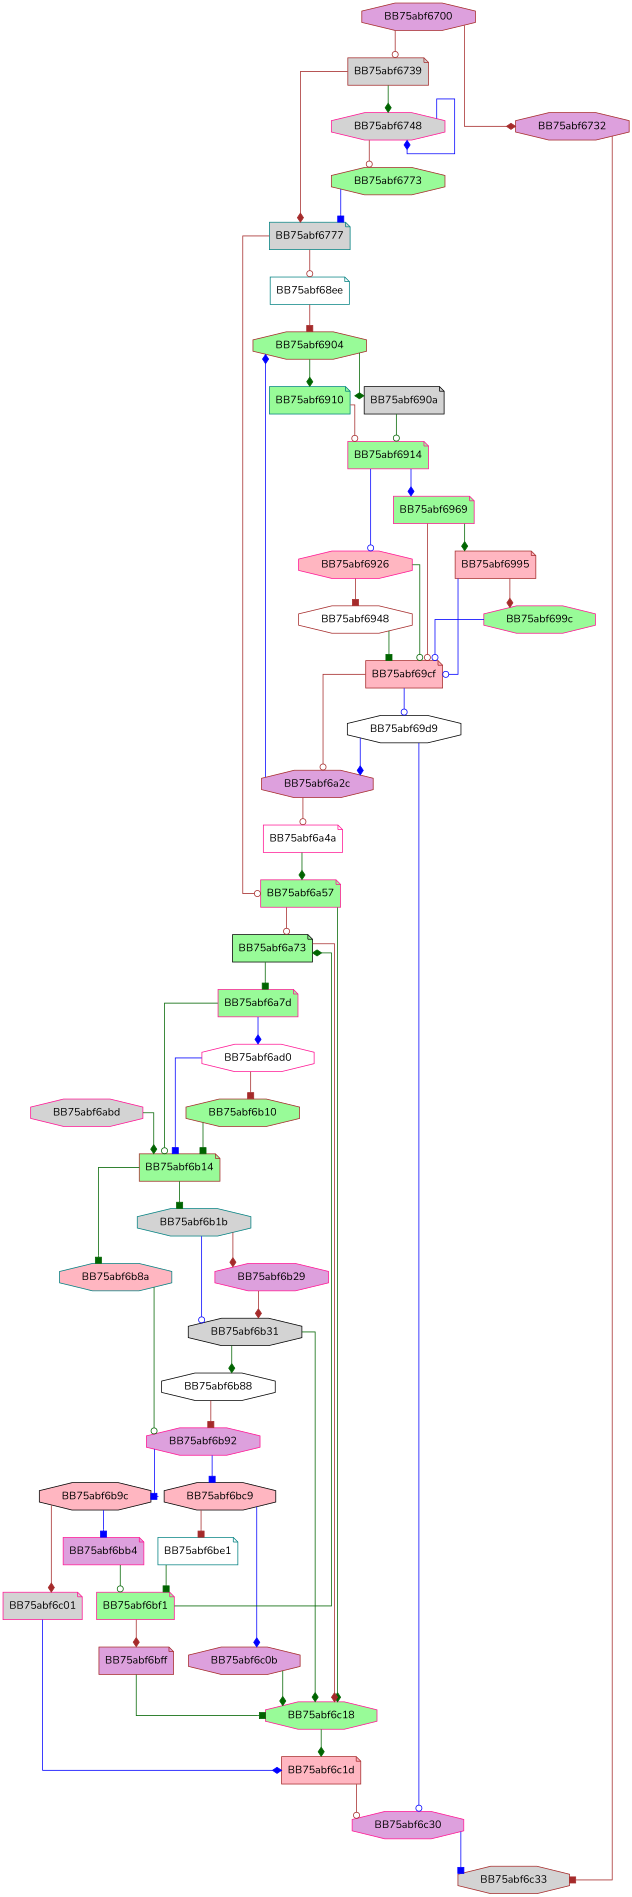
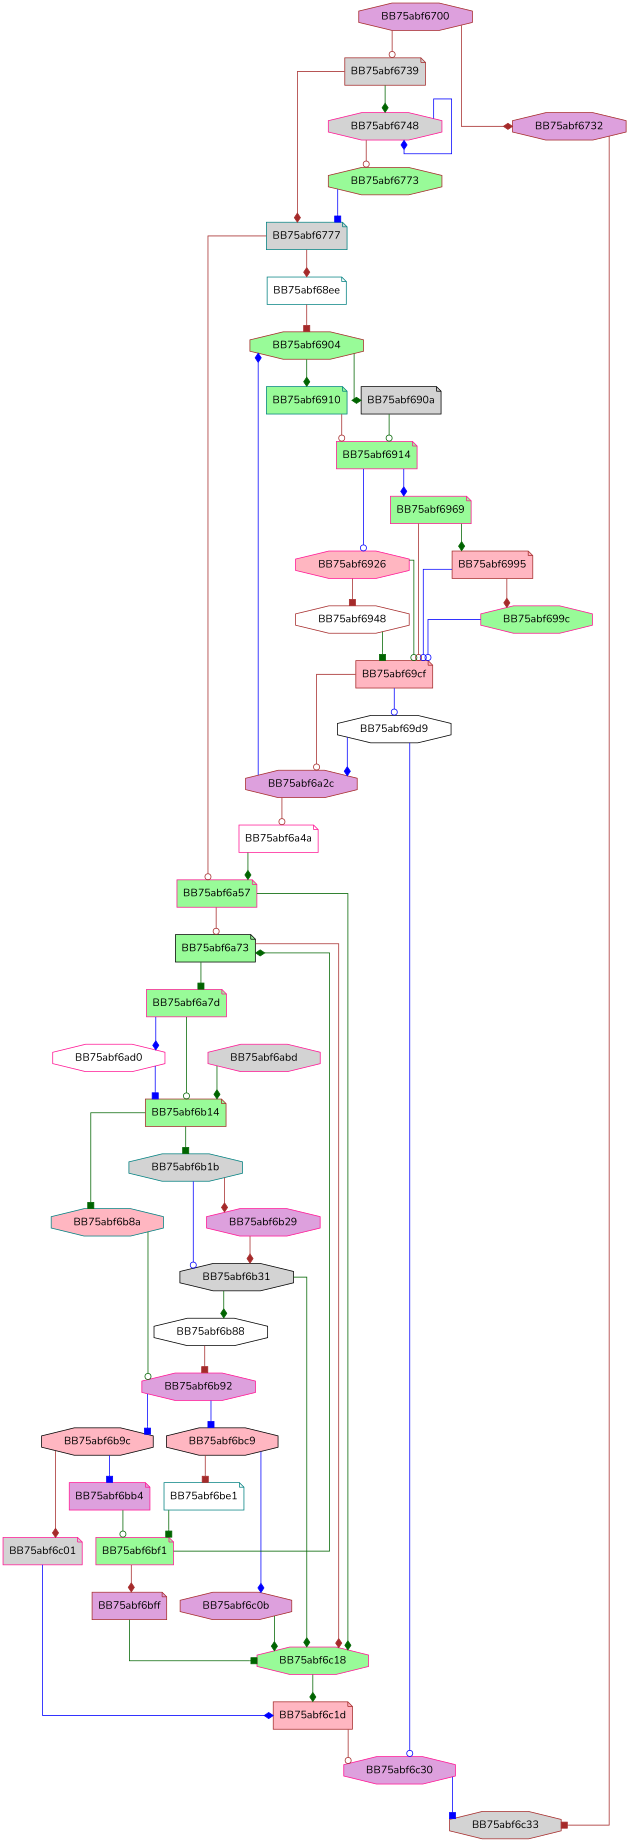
(310, 260) -> (307, 259)
(243, 1113) -> none
